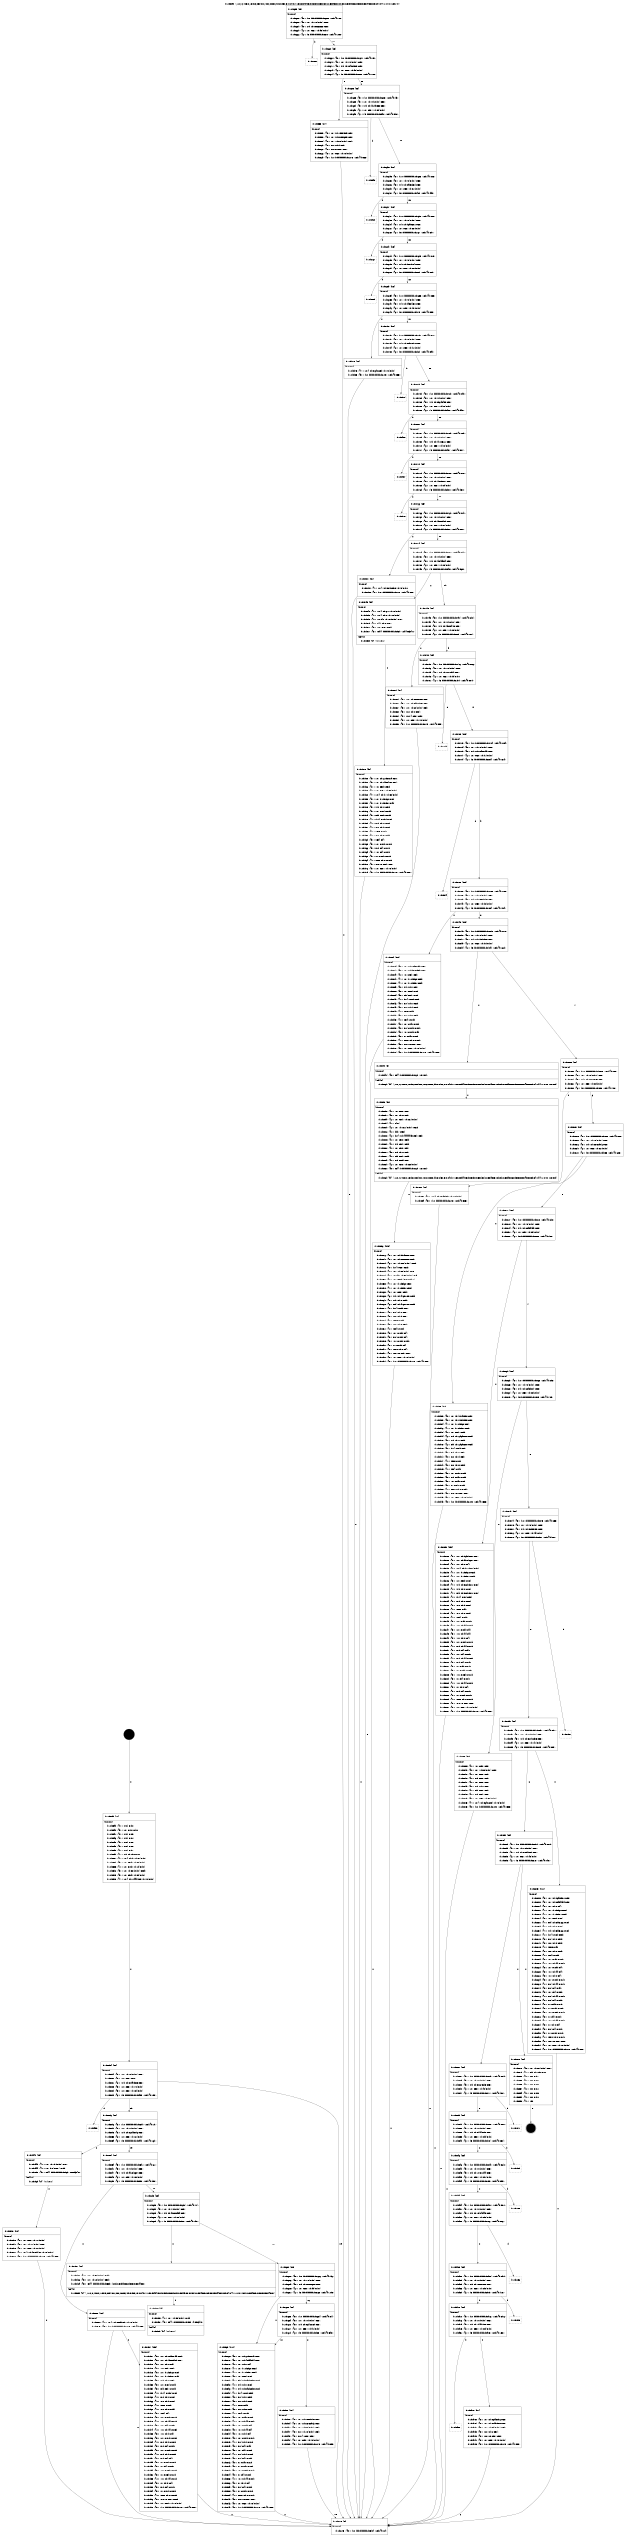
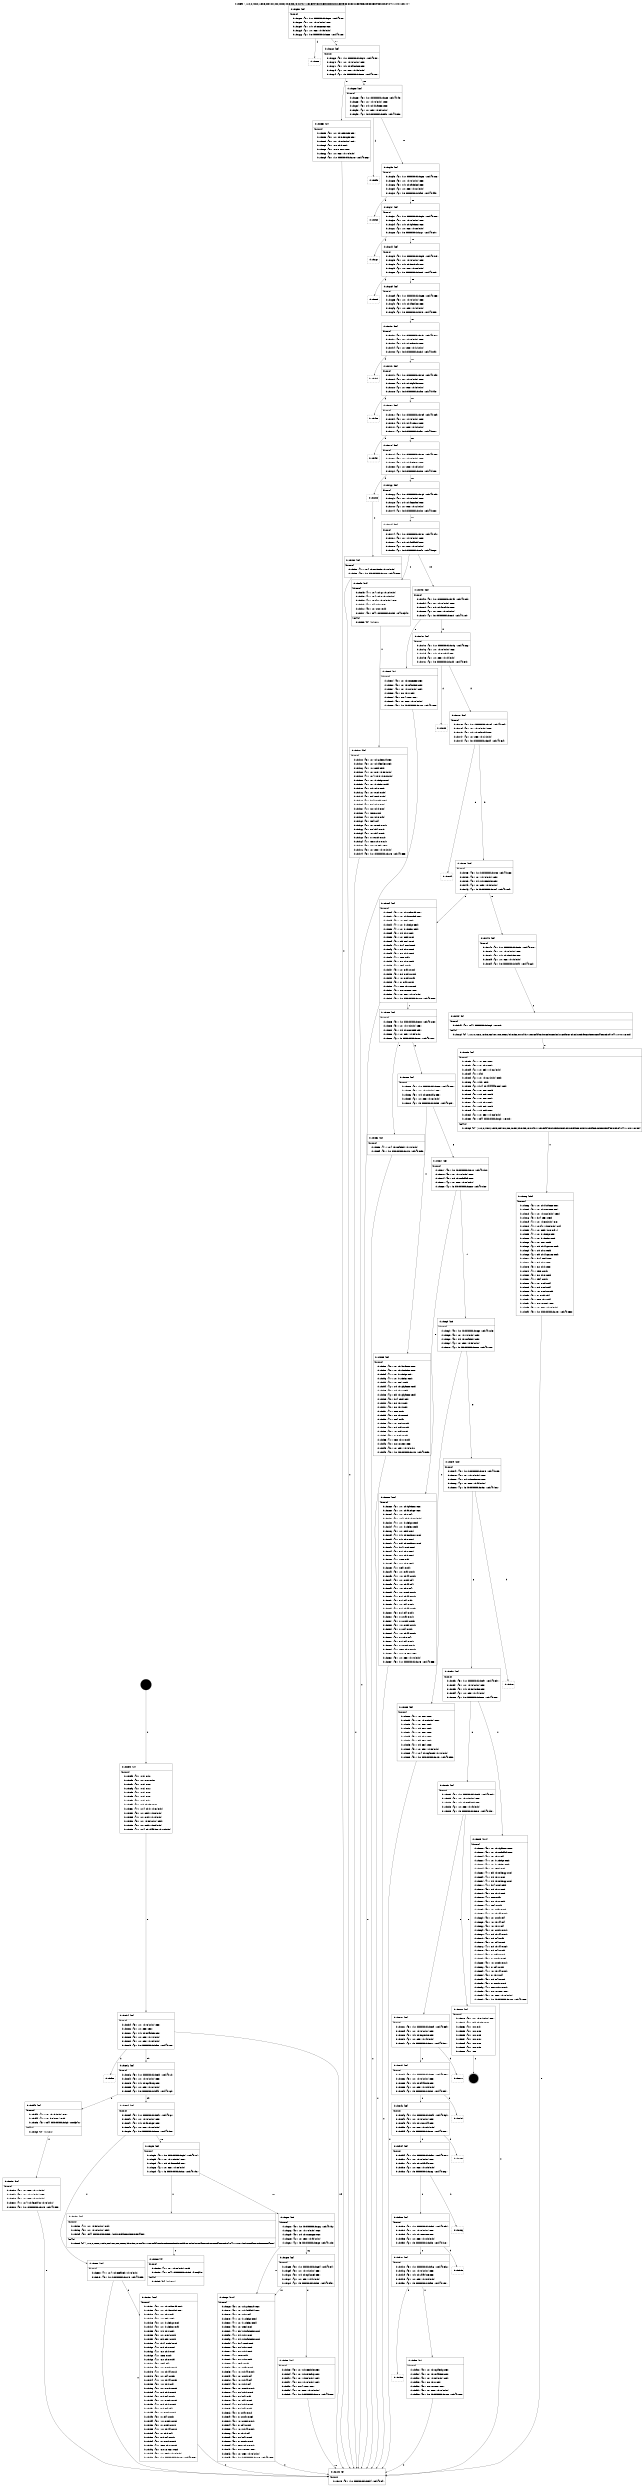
(373, 369) -> none
(400, 552) -> (373, 529)
(534, 1005) -> (408, 1005)
